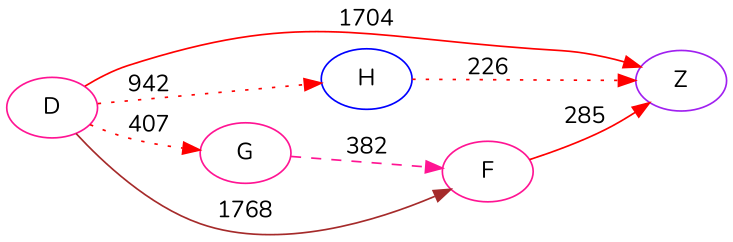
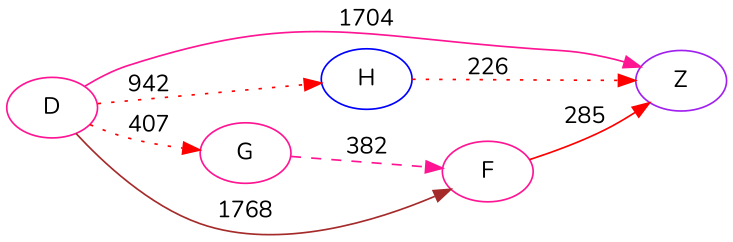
(351, 33) -> (351, 33)
